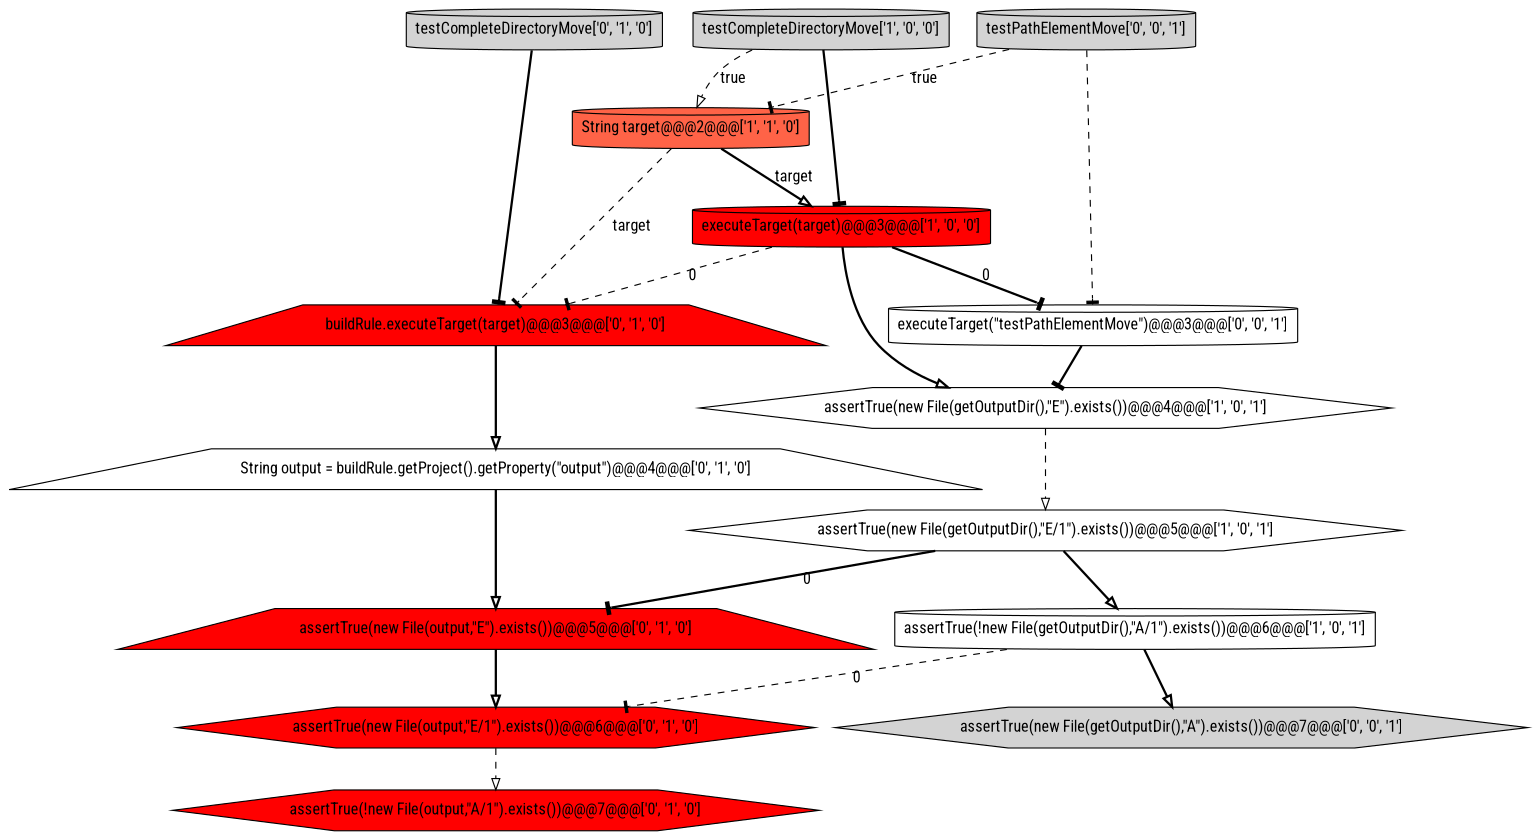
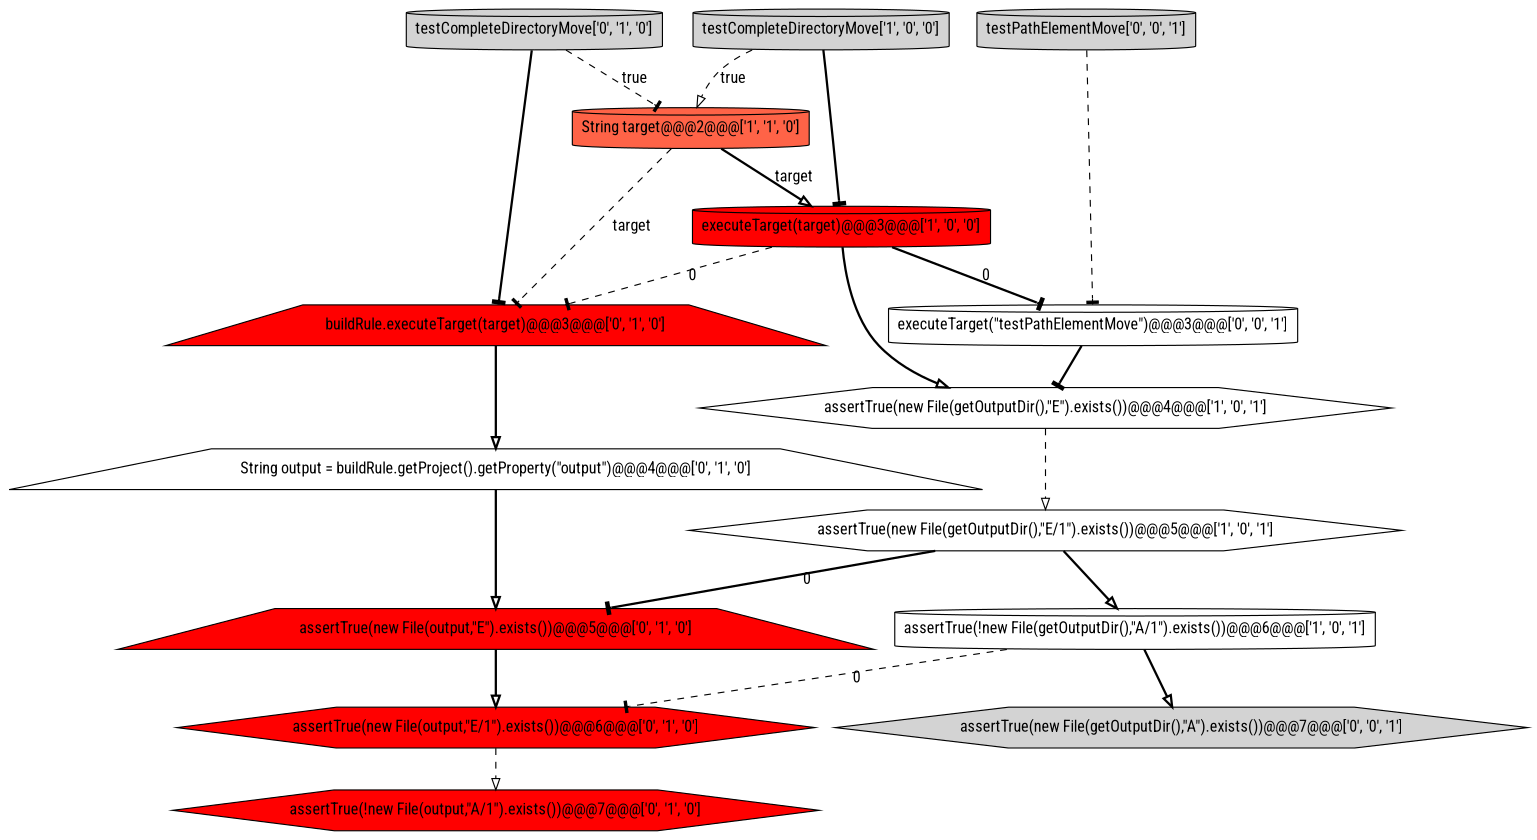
(892, 78) -> (610, 77)
